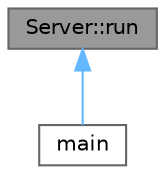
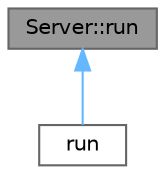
(83, 145) -> (83, 145)
